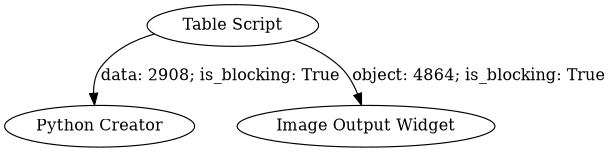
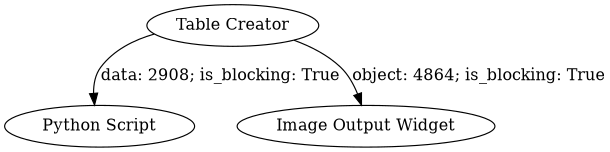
(233, 25) -> (233, 25)
(100, 126) -> (100, 126)
